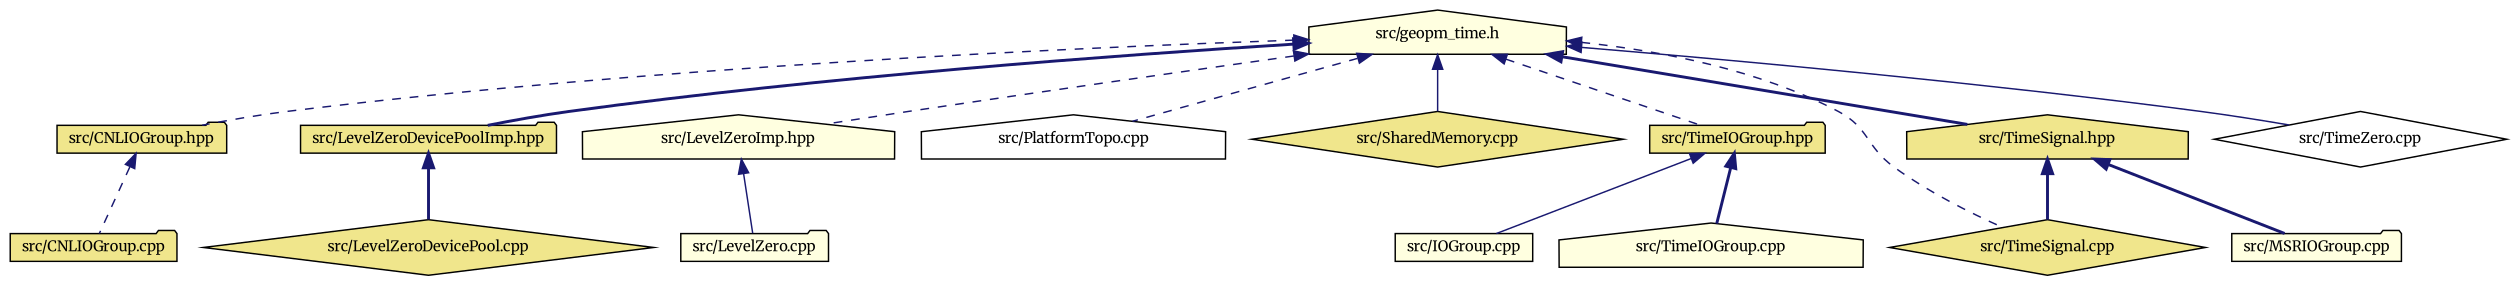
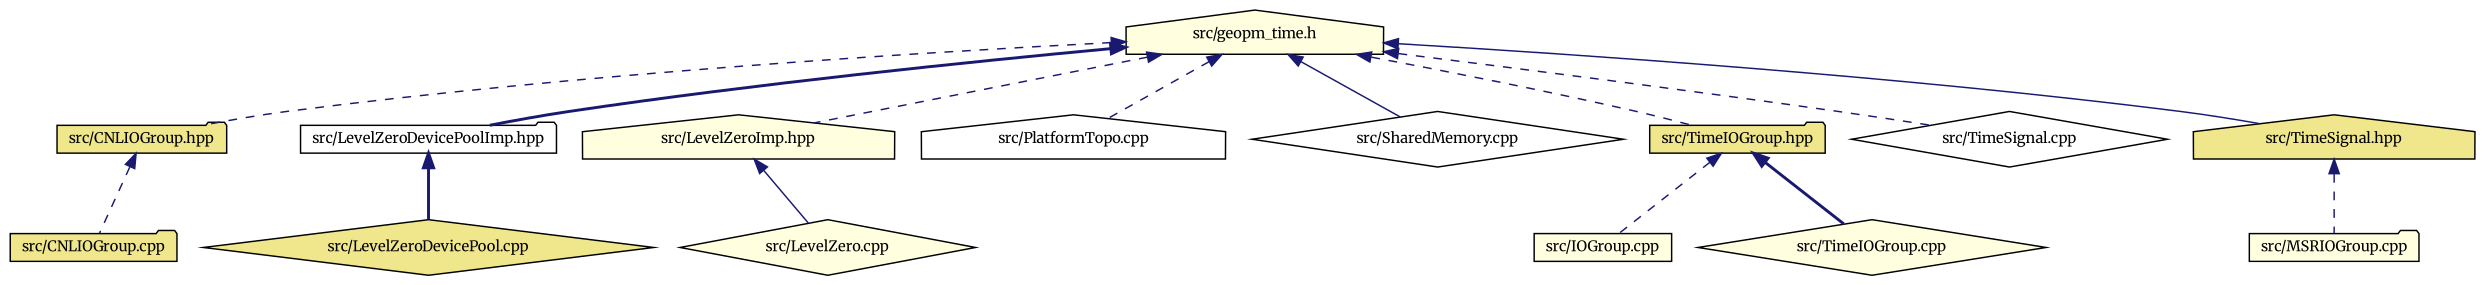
(1765, 91) -> (1830, 75)
(429, 139) -> (429, 139)
(1438, 139) -> (1438, 139)
(2360, 139) -> none
(1594, 196) -> (1664, 198)
(2047, 197) -> none
(2197, 199) -> (2334, 204)
(755, 247) -> (828, 247)
(1711, 247) -> (1872, 247)
(2047, 247) -> (2009, 139)
